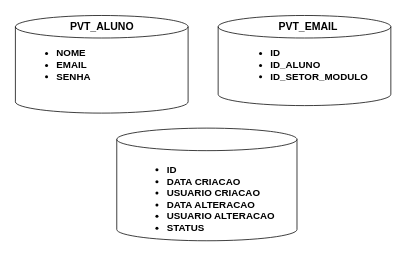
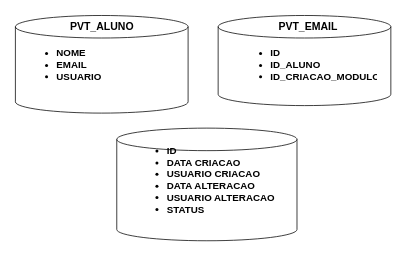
(39, 54) -> (44, 54)
(278, 54) -> (283, 54)
(207, 195) -> (207, 177)
